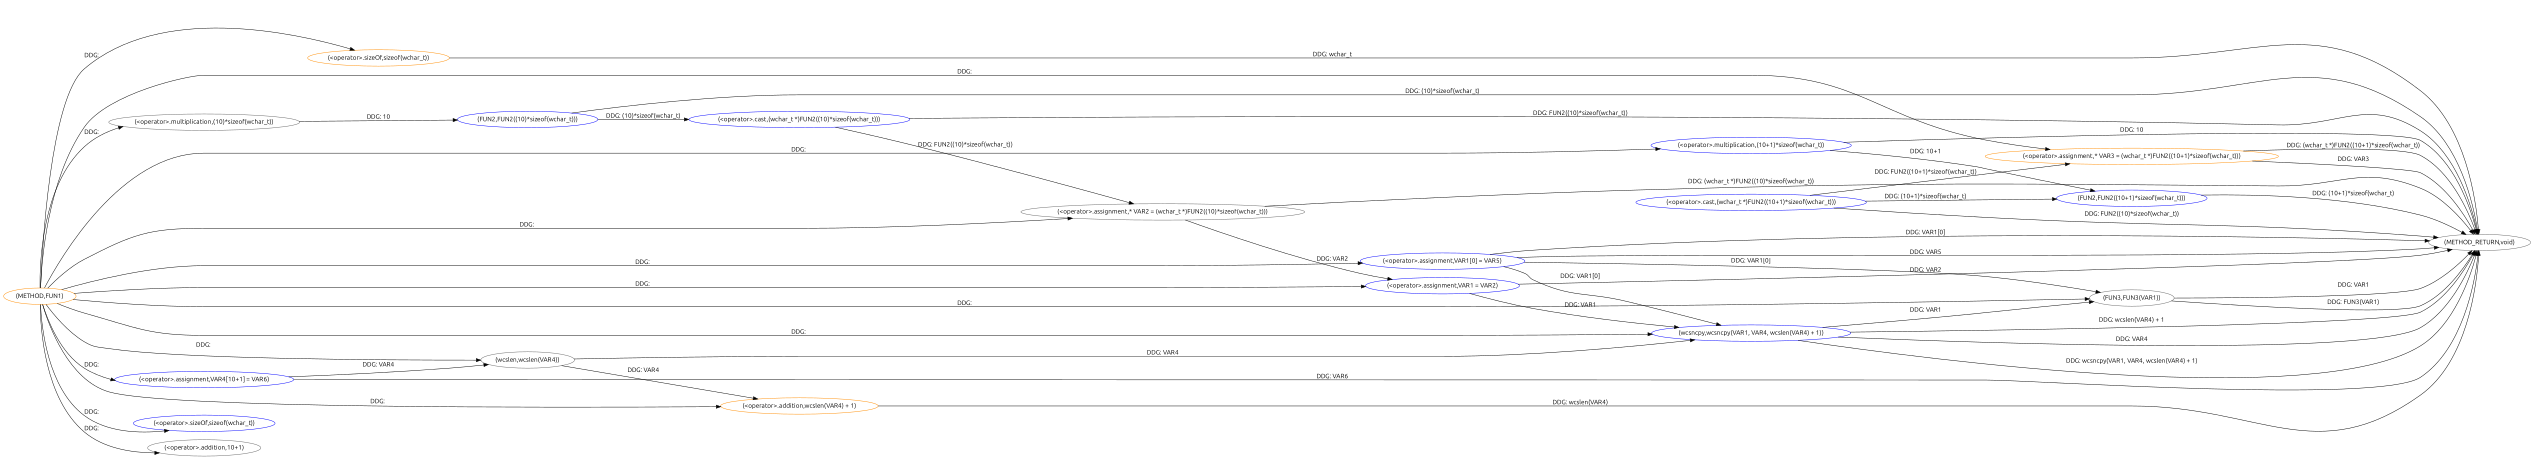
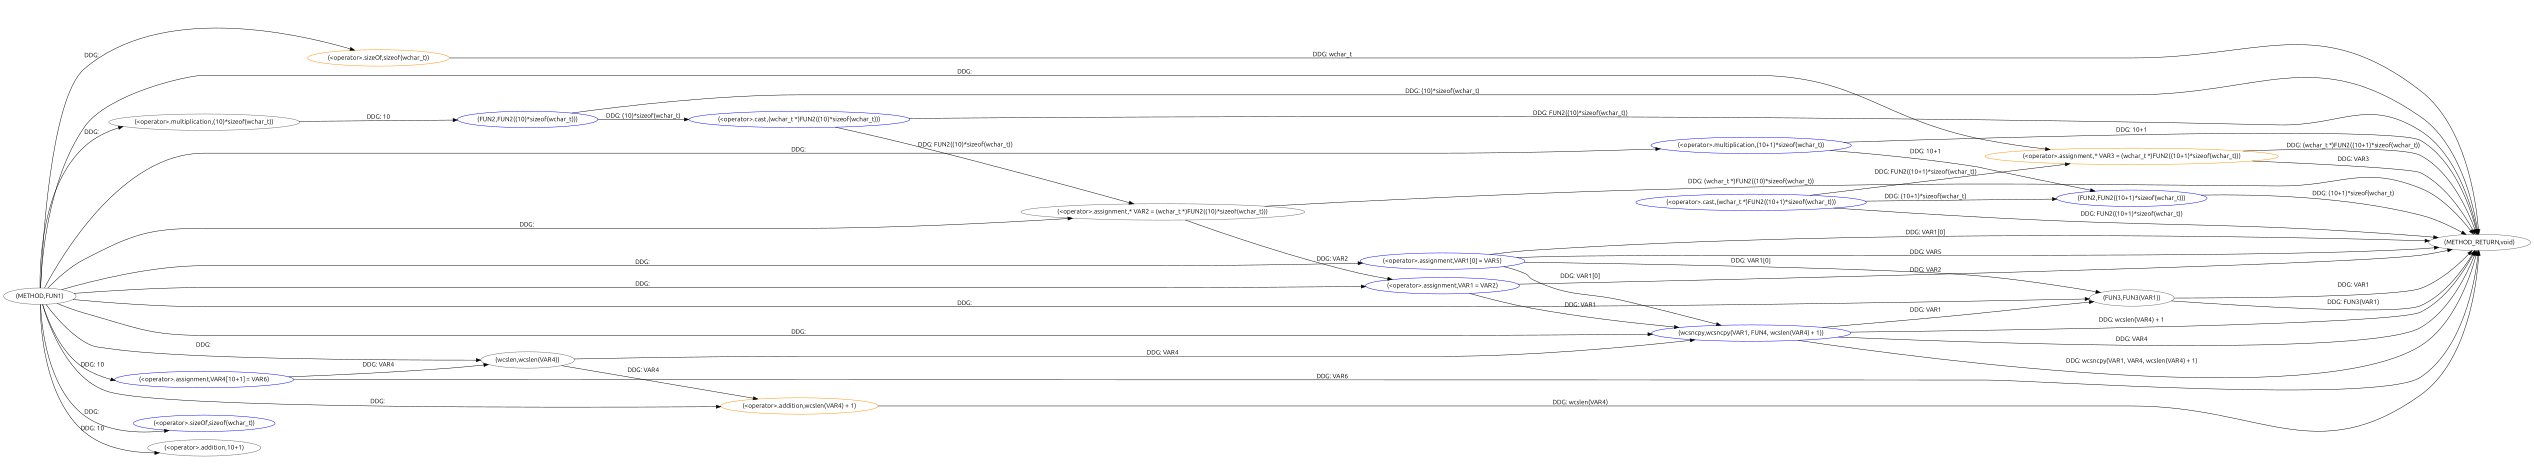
(2132, 130) -> (2132, 130)
(2132, 214) -> (2132, 214)
(40, 296) -> (40, 296)
(1751, 333) -> (1751, 333)
(92, 365) -> (92, 365)
(92, 429) -> (92, 429)
